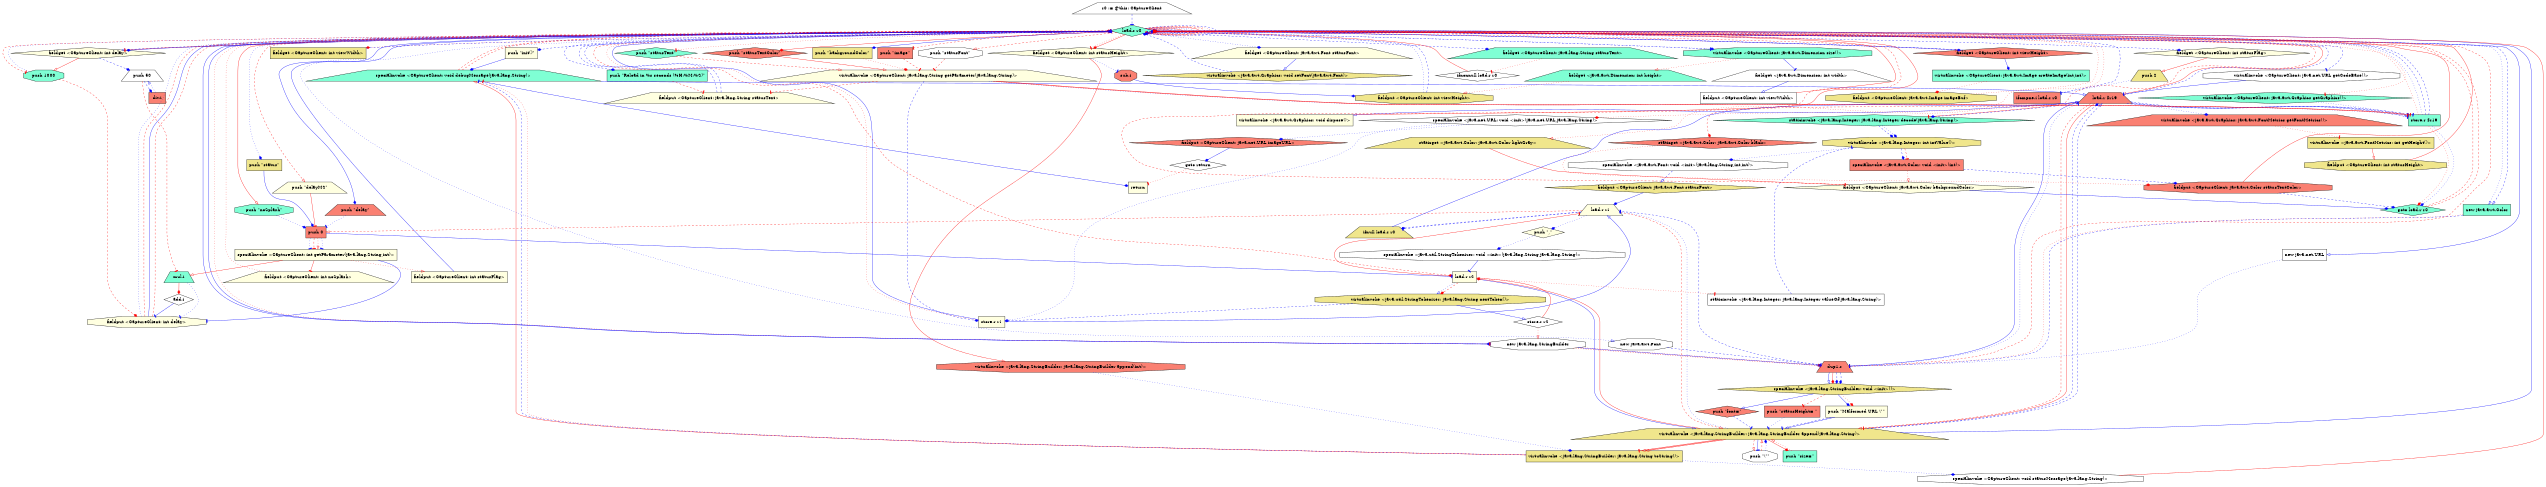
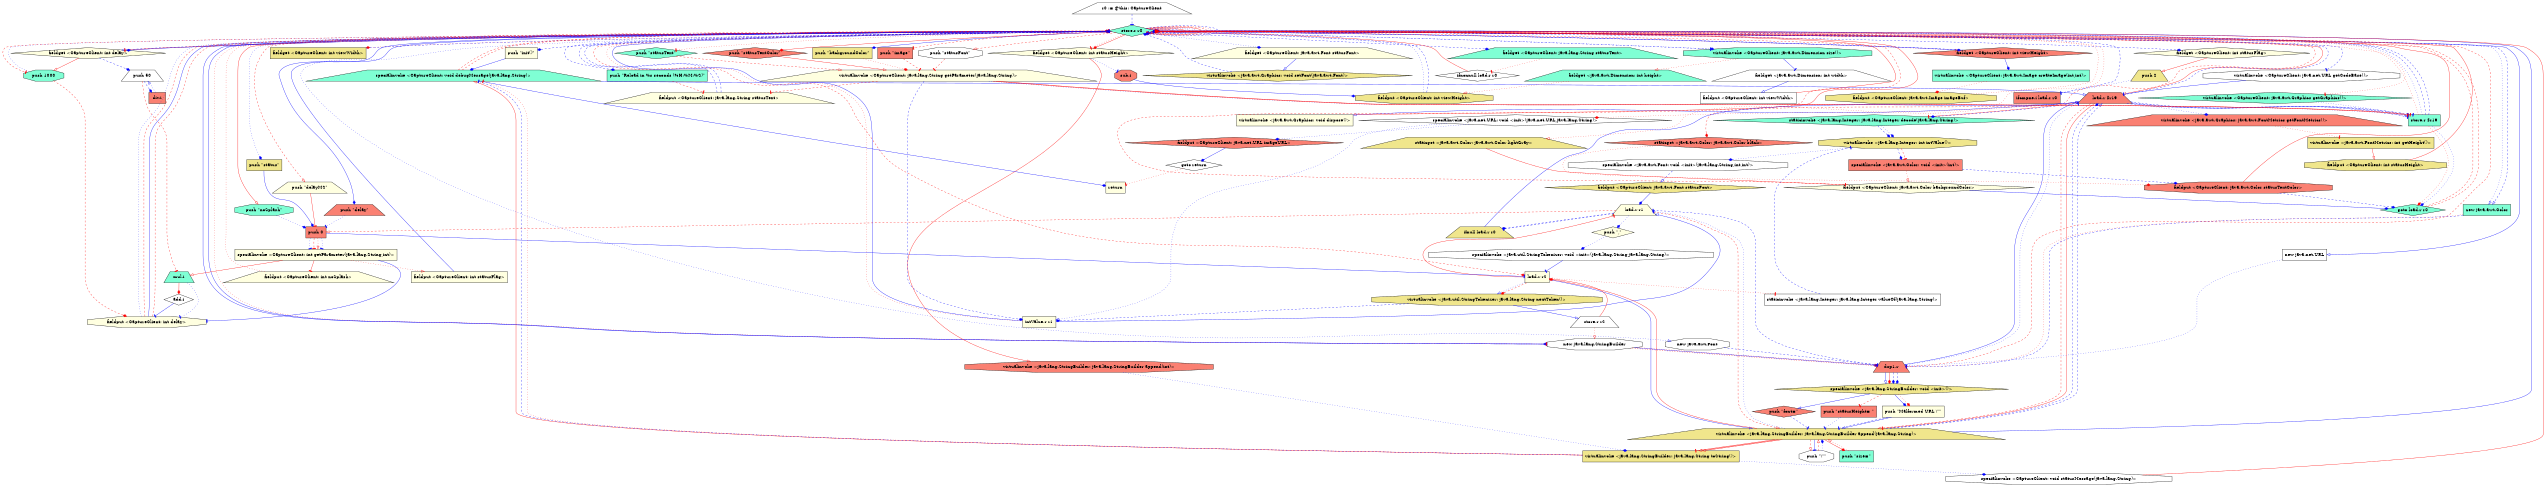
(1132, 31) -> (1132, 31)
(992, 322) -> (1039, 322)
(1538, 322) -> (1595, 322)
